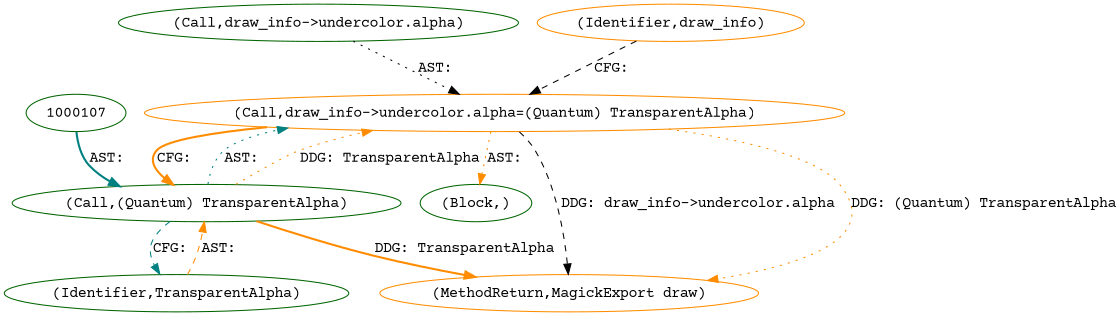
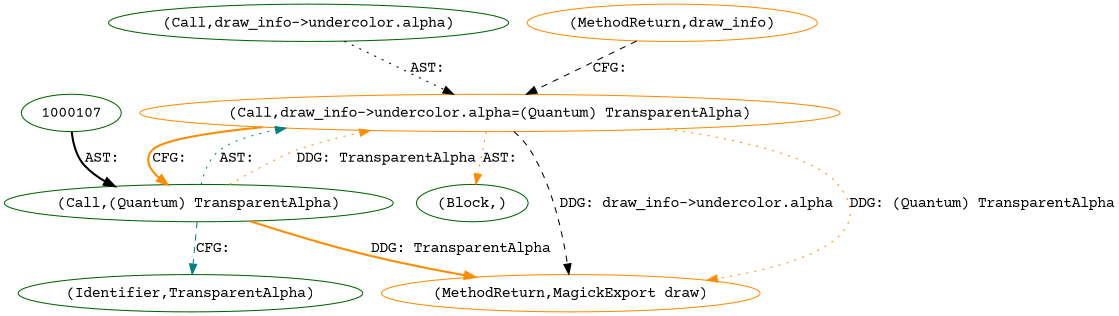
(671, 23) -> (672, 23)
(86, 161) -> (81, 161)
(197, 254) -> none
